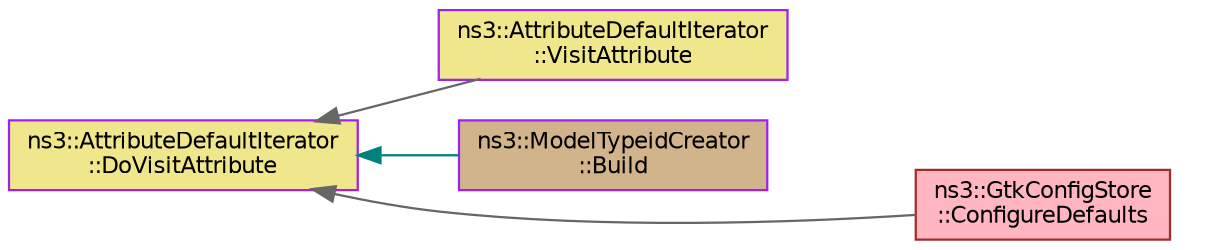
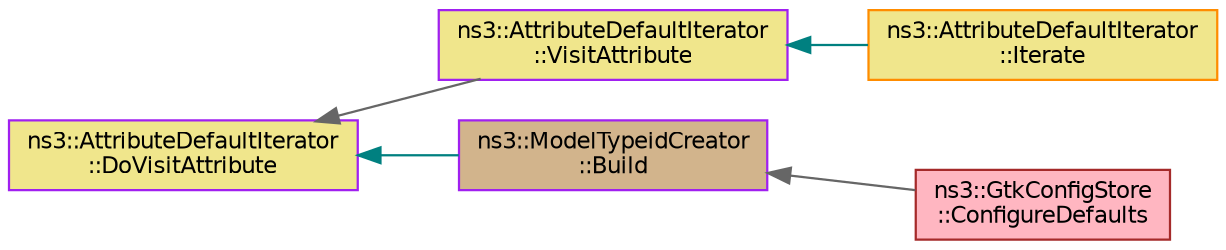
none -> (1043, 45)
(624, 222) -> (853, 183)
